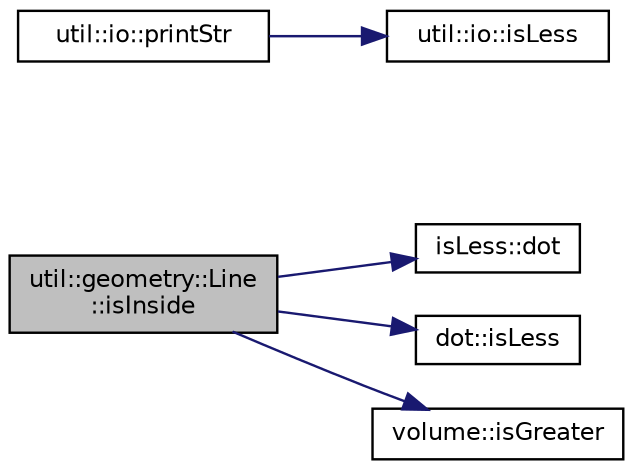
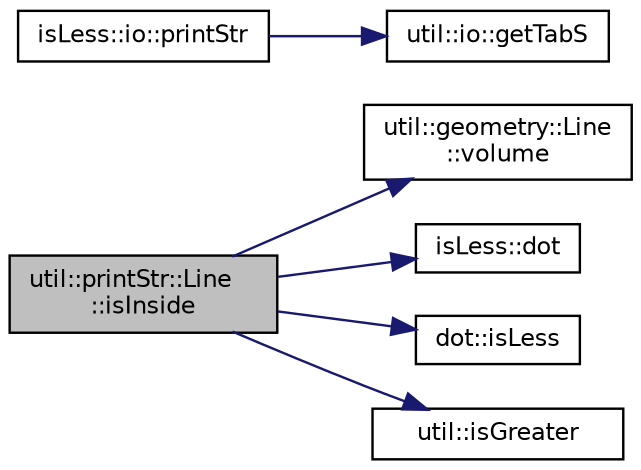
(143, 36) -> (143, 36)
(498, 36) -> (498, 36)
none -> (498, 142)
(143, 294) -> (143, 294)
(498, 434) -> (498, 434)
